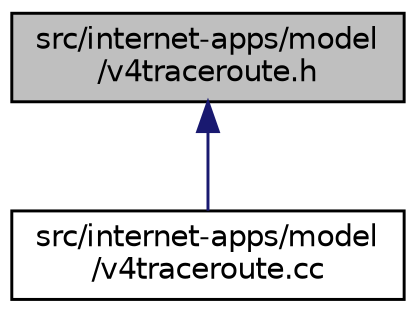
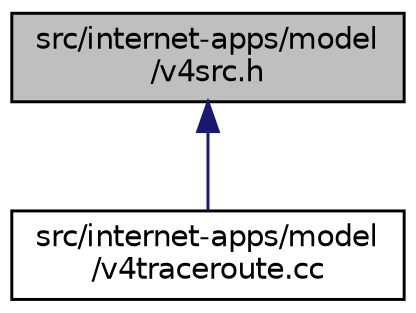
(208, 58) -> (208, 58)
